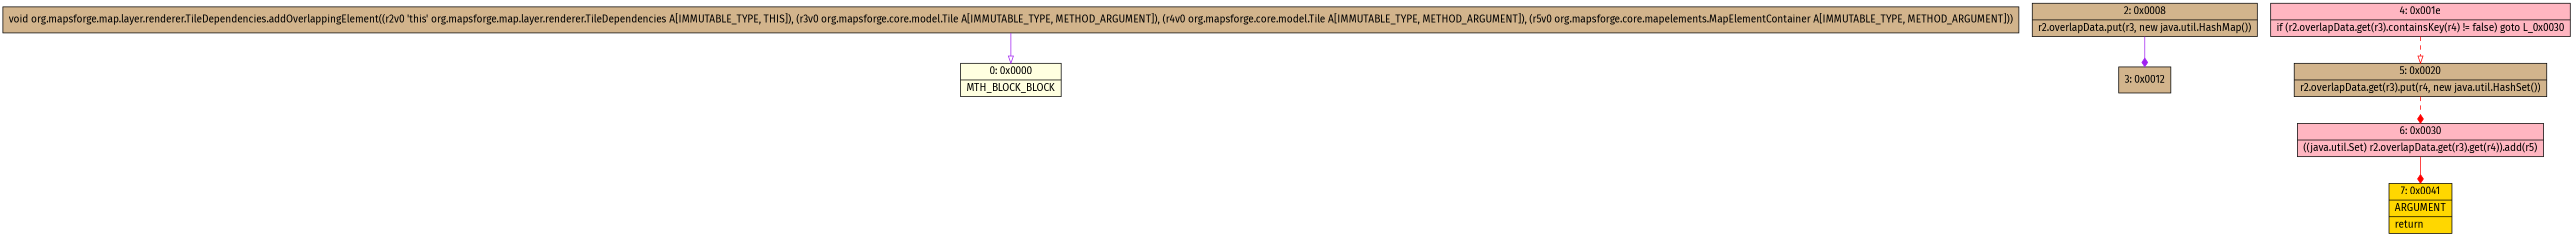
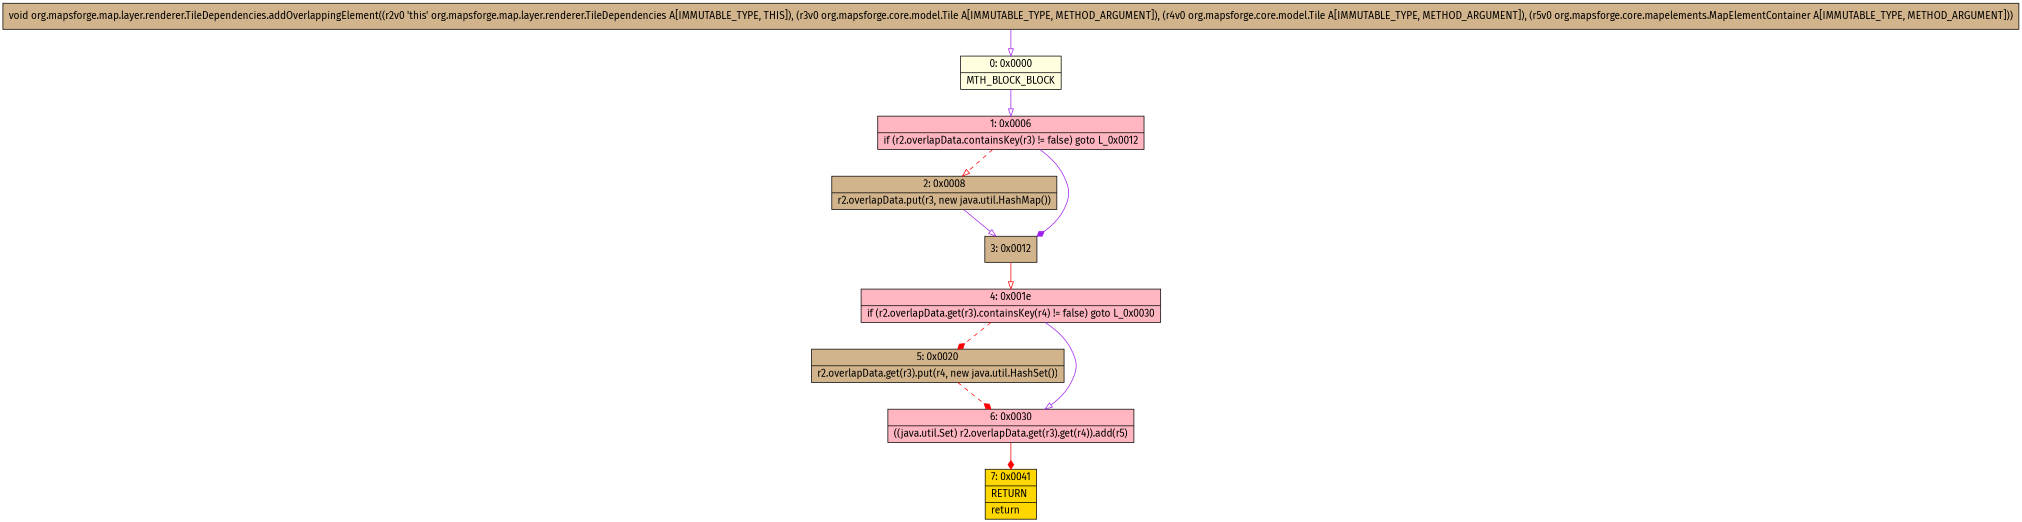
(2420, 46) -> (978, 333)
(2145, 47) -> (977, 221)
none -> (1011, 133)
(2420, 208) -> (1009, 494)
none -> (1011, 272)
none -> (1076, 362)
